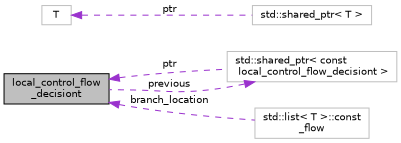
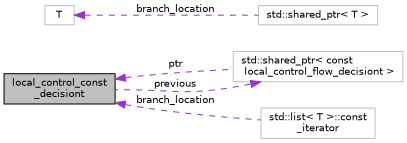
(168, 10) -> (174, 10)
(57, 89) -> (60, 89)
(312, 123) -> (318, 123)
